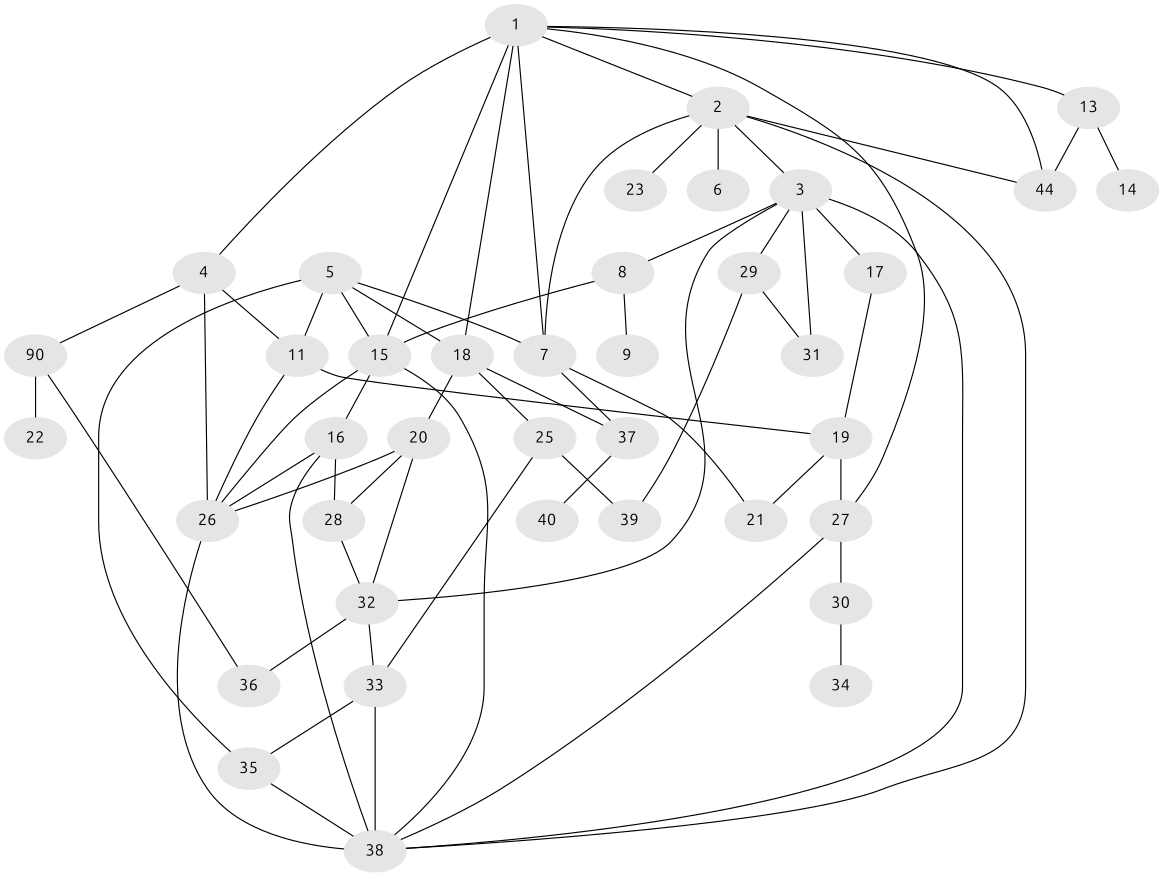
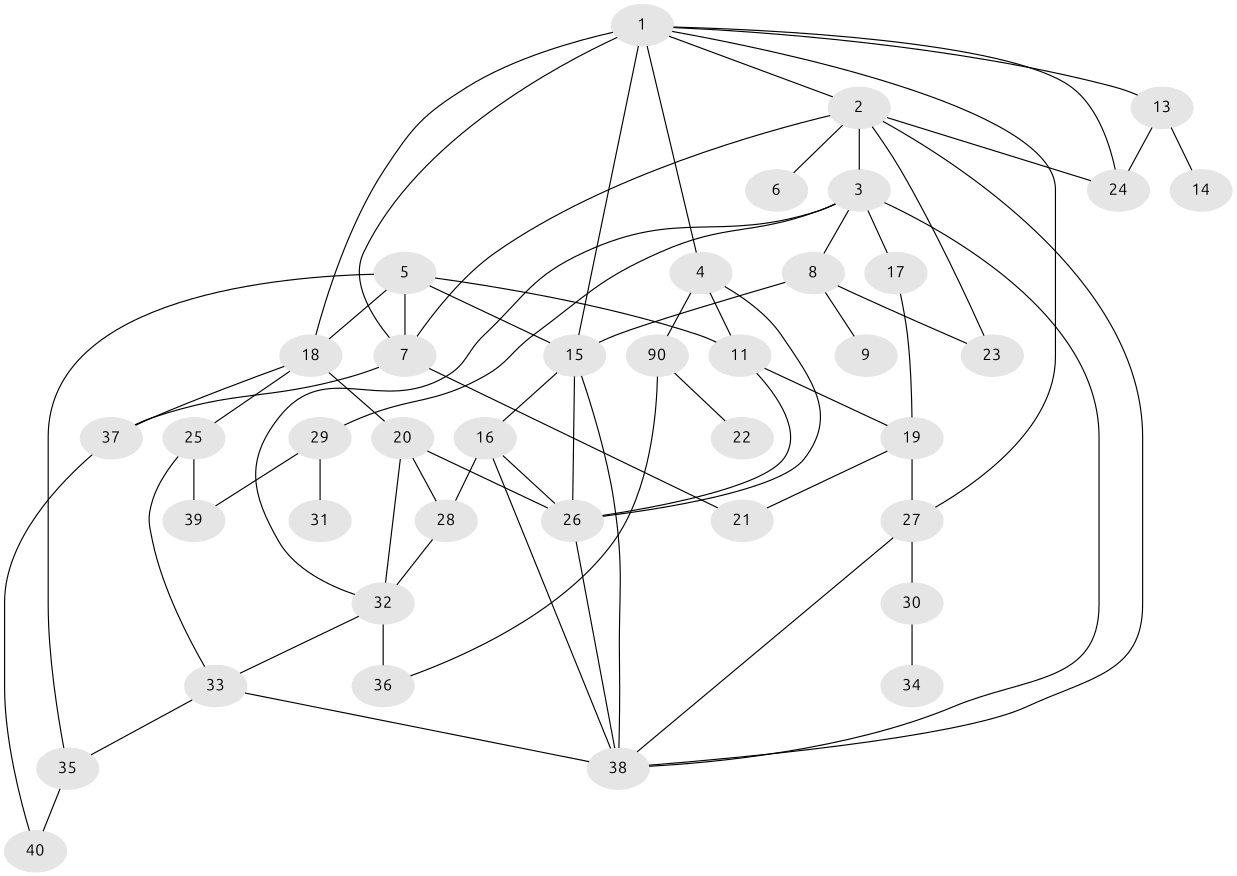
(1045, 190) -> (1119, 190)
(806, 273) -> none
none -> (896, 312)
(312, 810) -> (52, 810)
